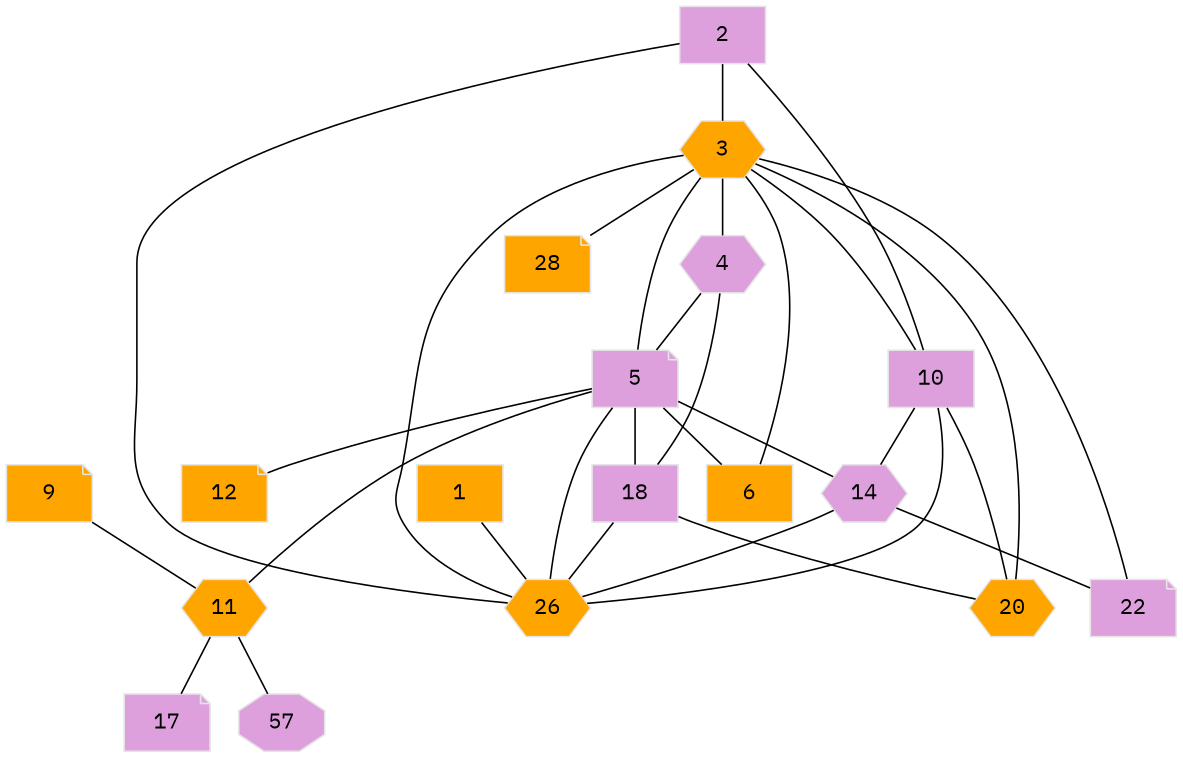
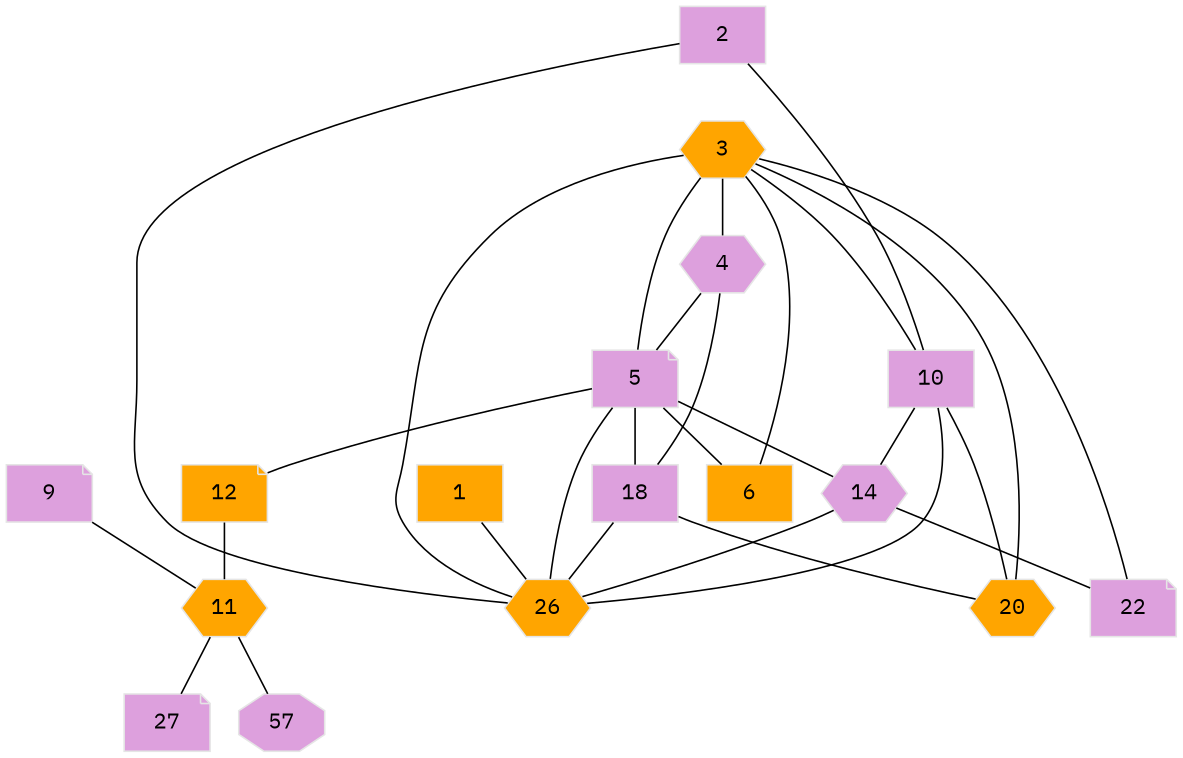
(723, 92) -> none
(548, 264) -> none
(416, 458) -> (224, 541)
(49, 493) -> (49, 493)
(167, 723) -> (167, 723)
